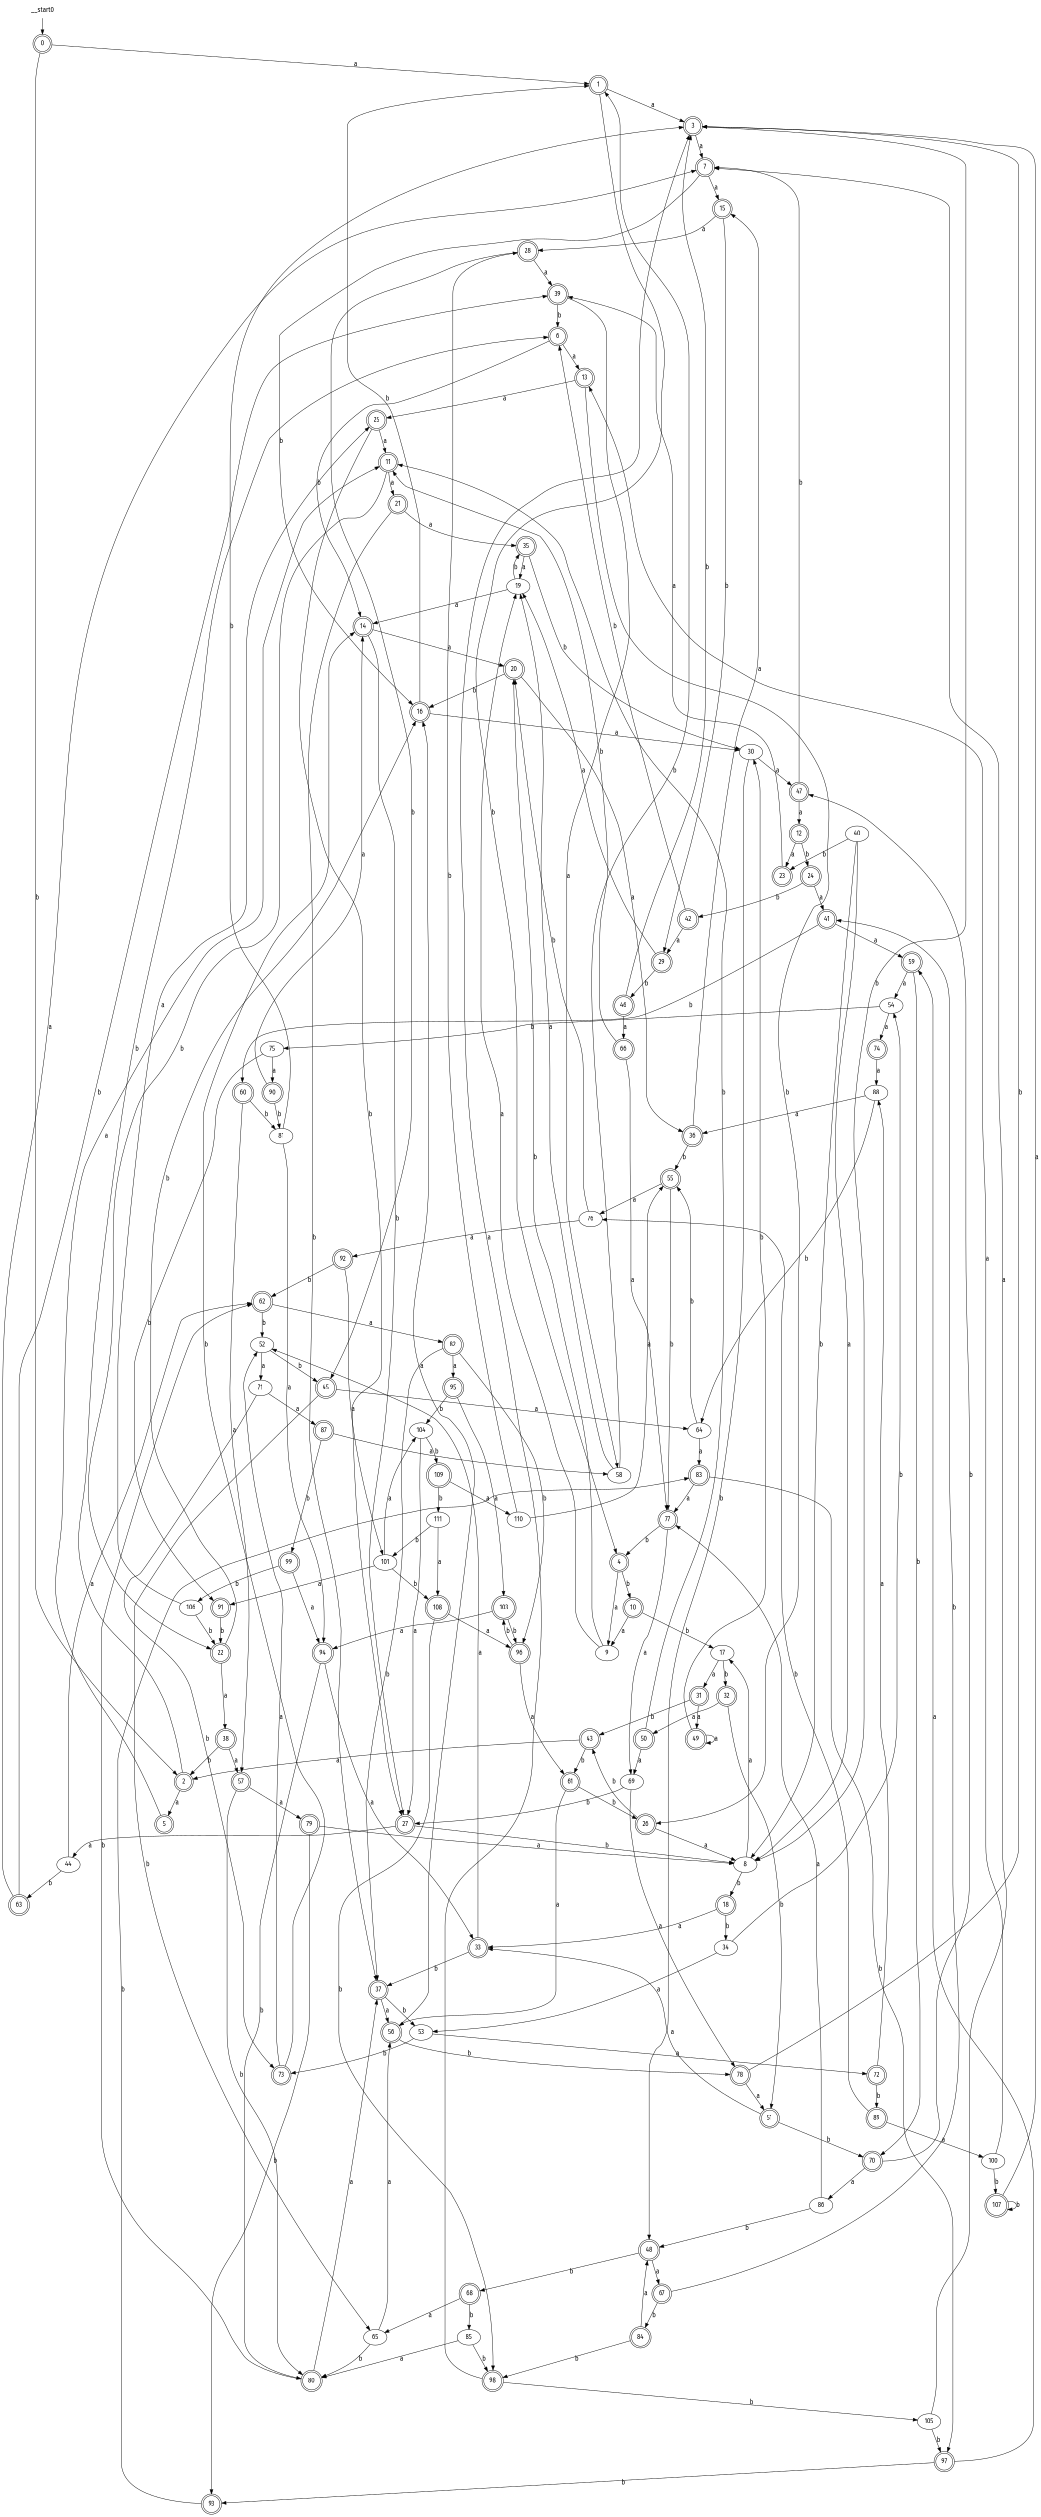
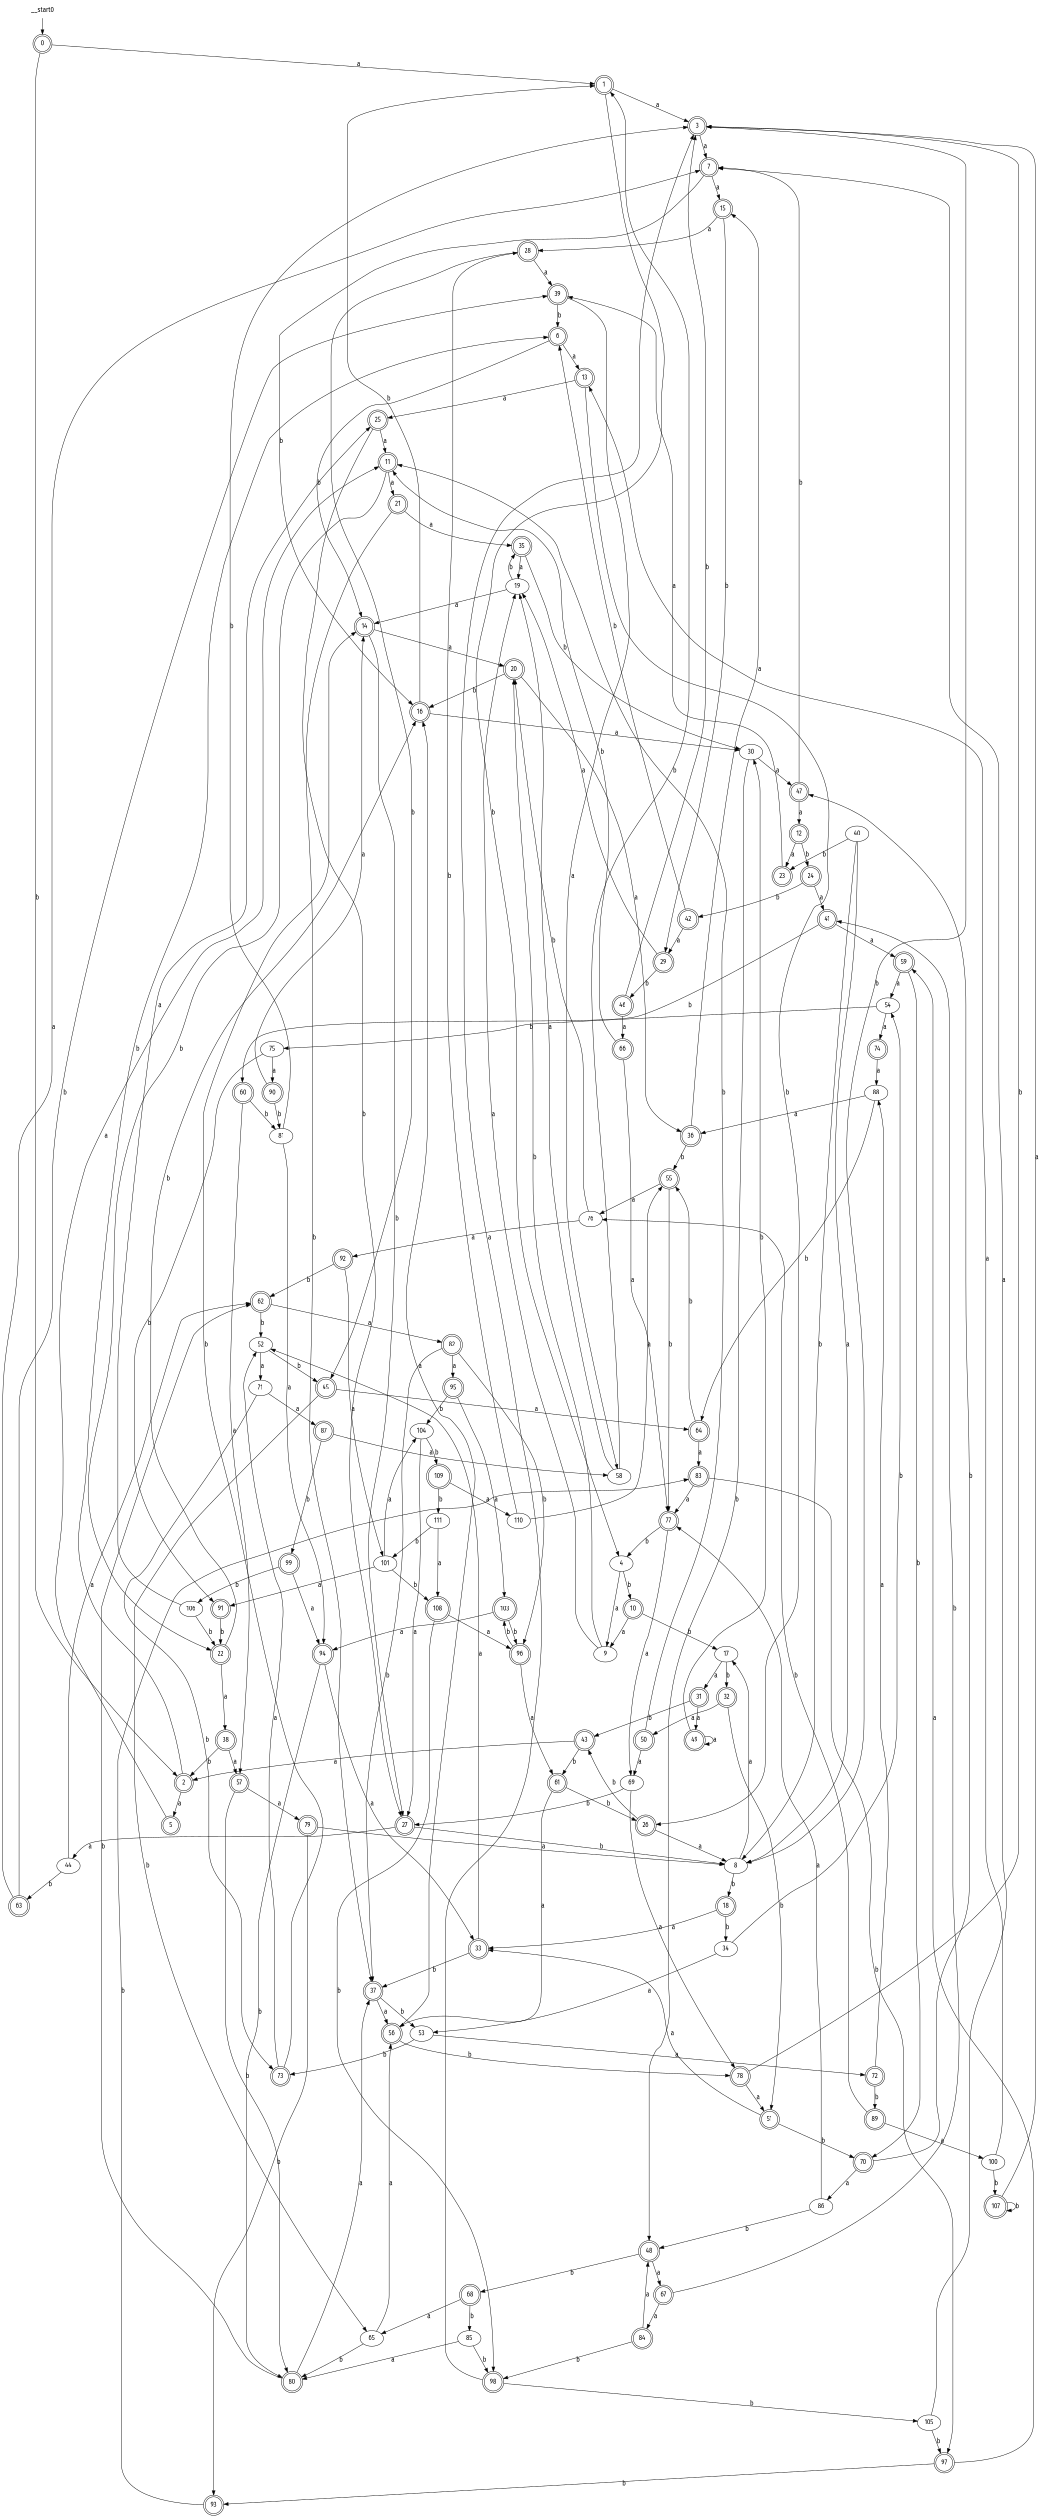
(699, 1431) -> (699, 1431)
(619, 1563) -> (621, 1564)
(654, 2316) -> (656, 2317)
